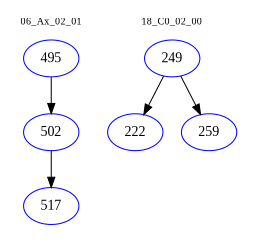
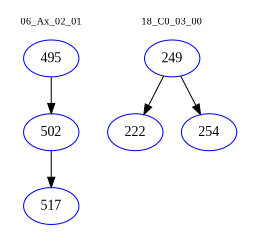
(172, 22) -> (172, 22)
(209, 132) -> (209, 132)
